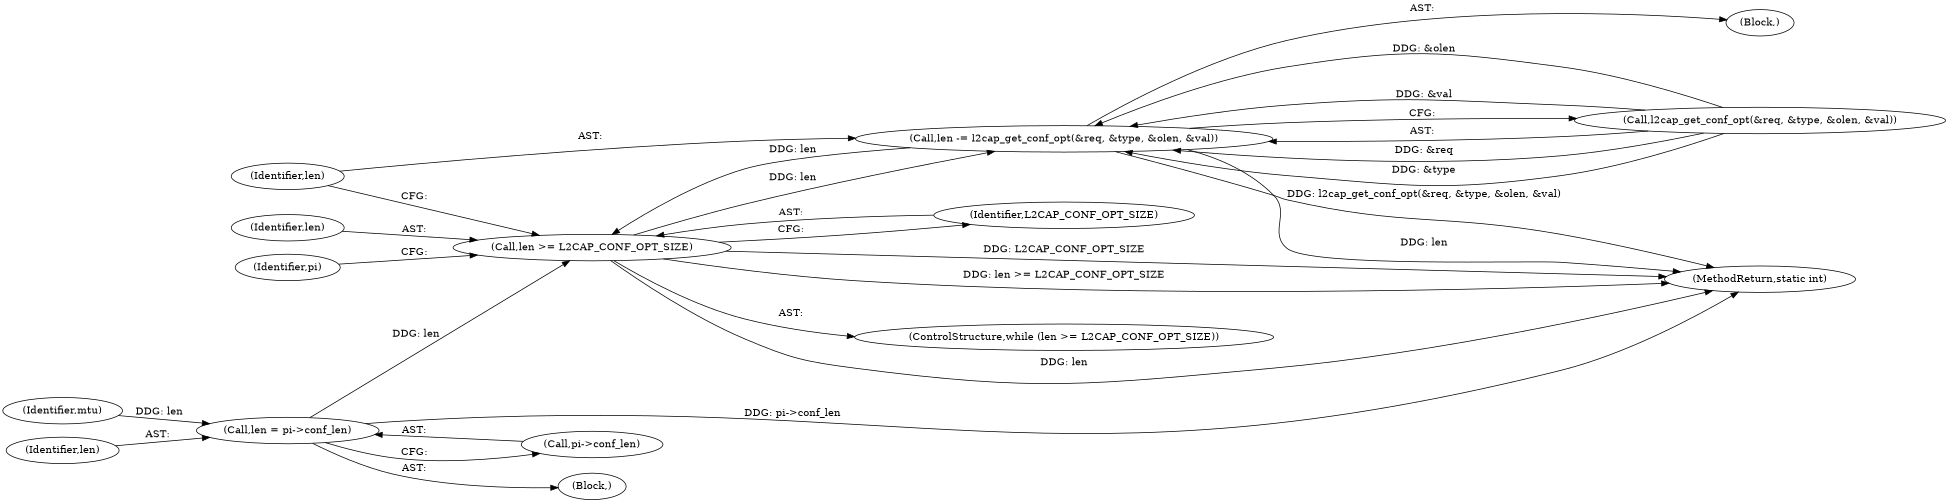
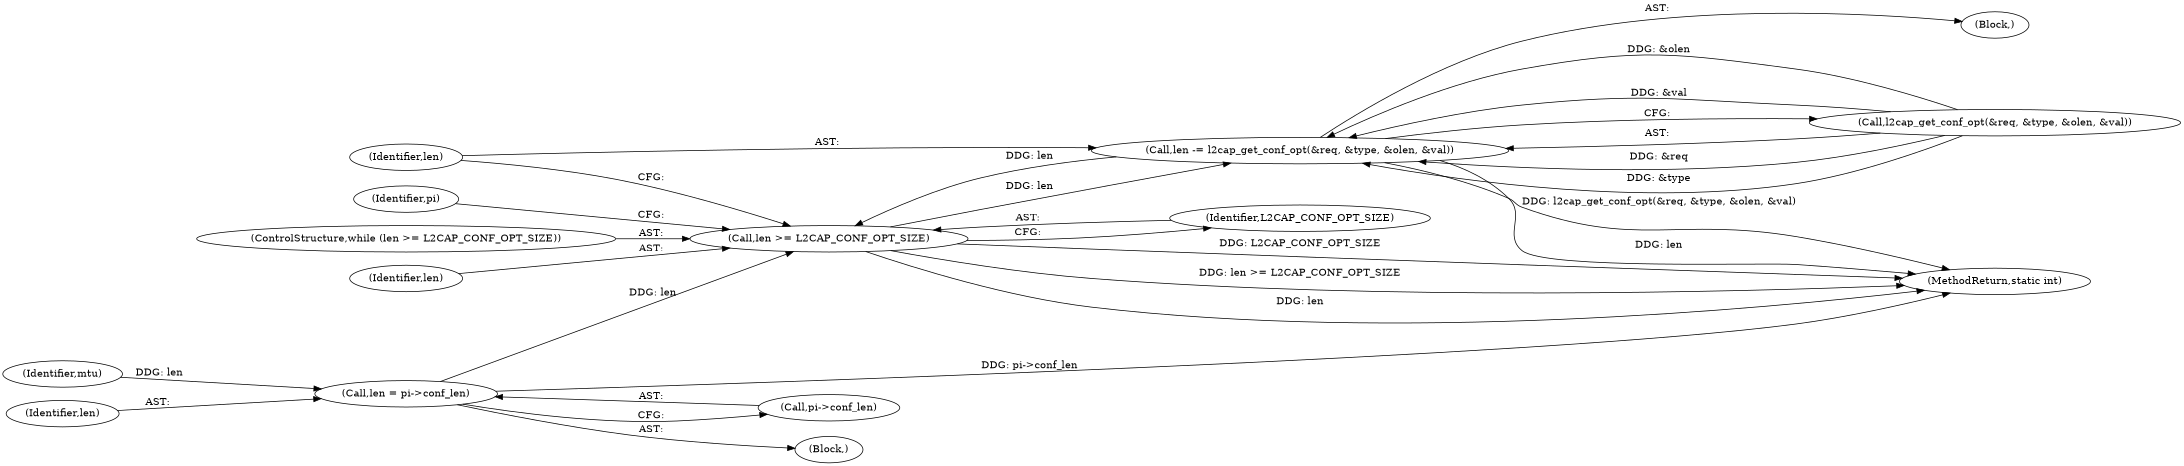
(726, 313) -> (649, 239)
